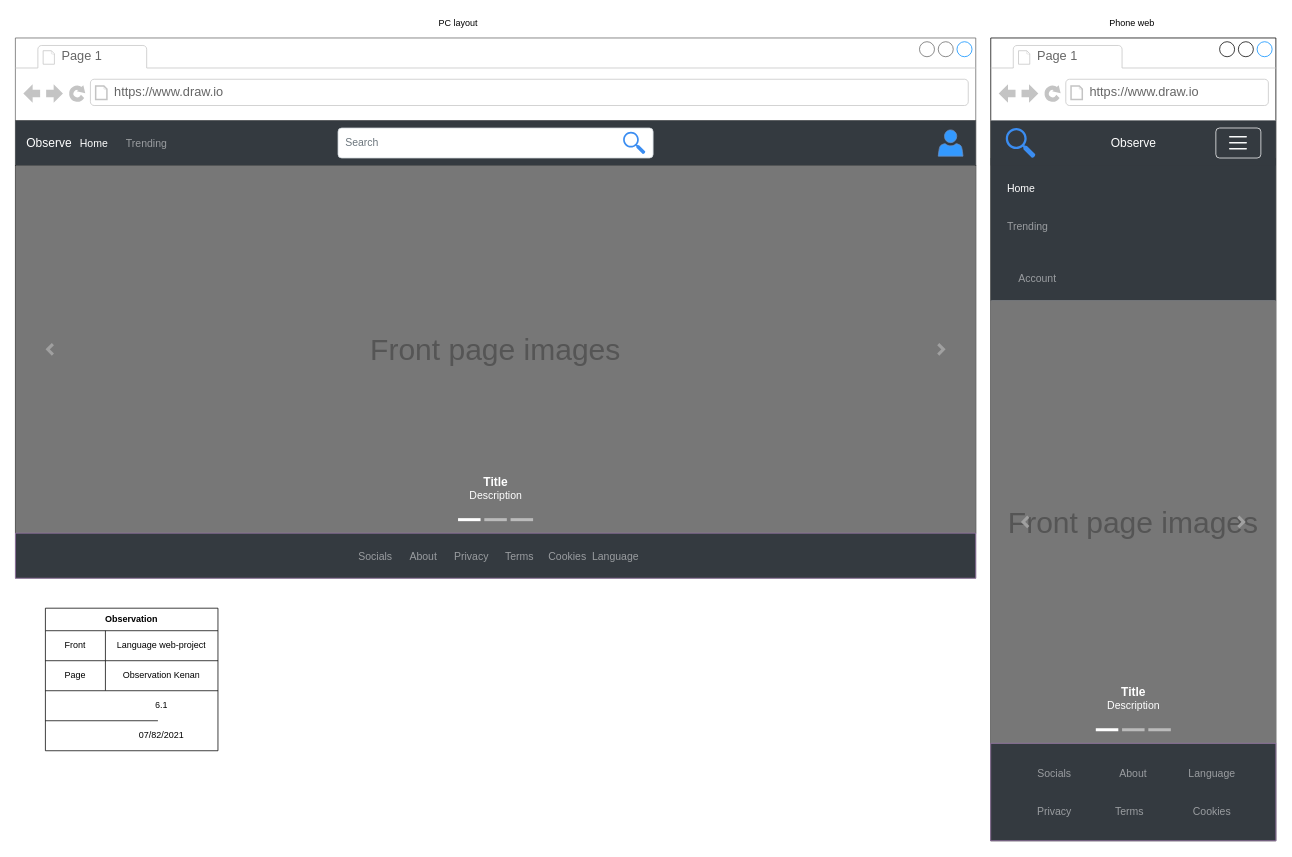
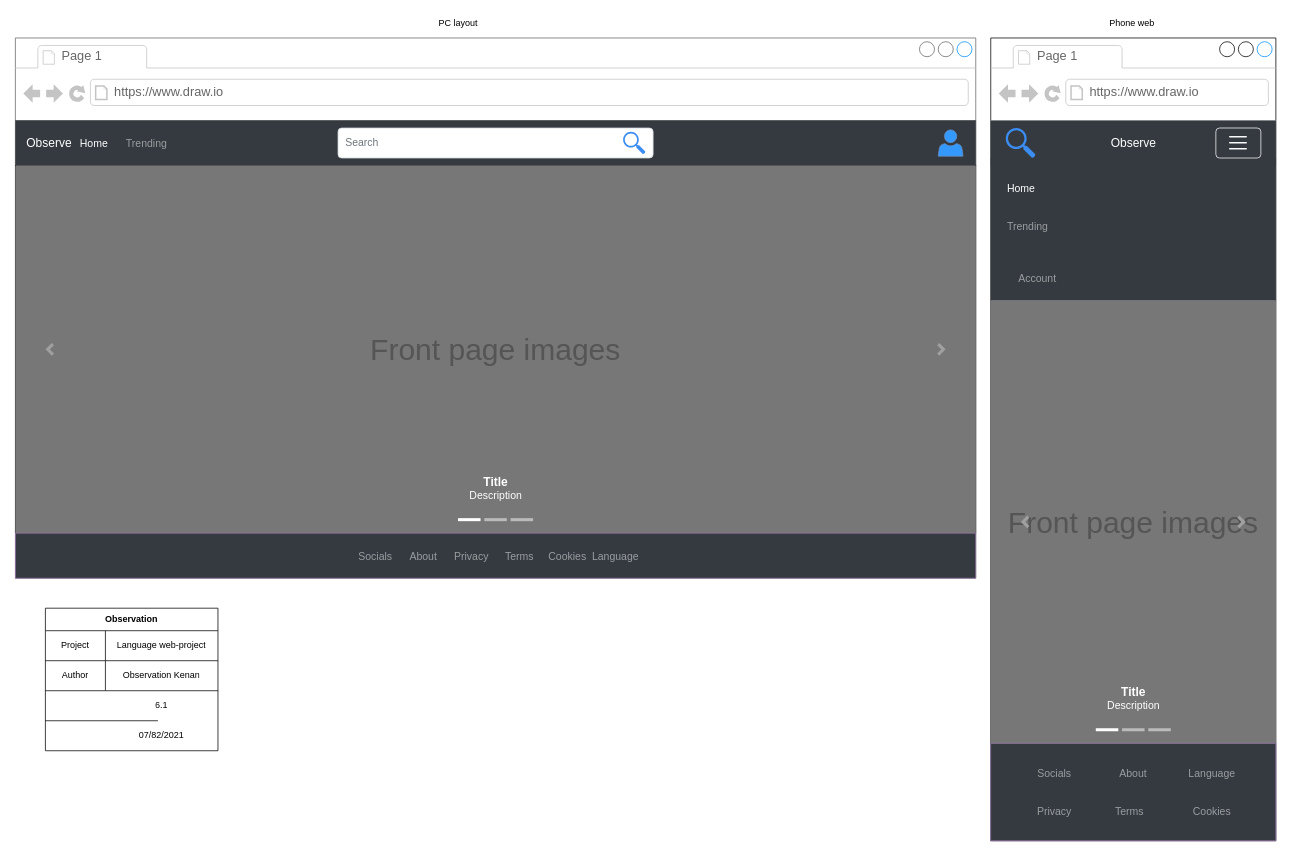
(75, 645) -> (75, 645)
(75, 675) -> (75, 675)
